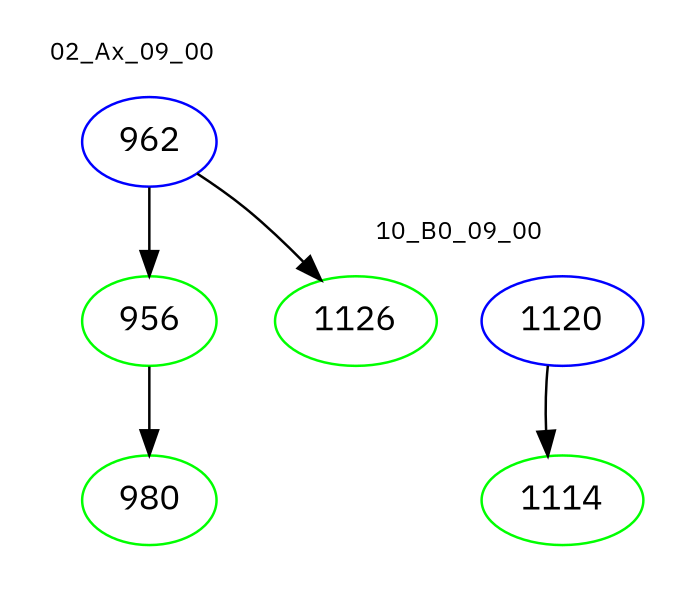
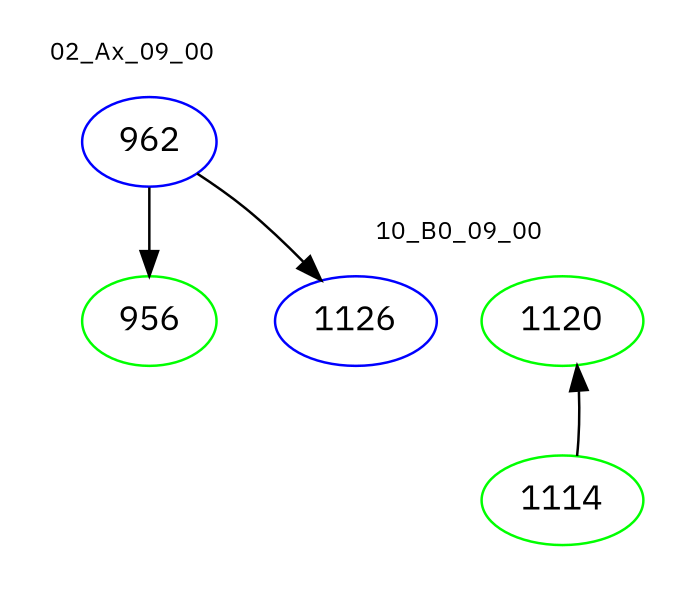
(356, 321) -> (356, 321)
(562, 321) -> (562, 321)
(546, 398) -> (579, 424)
(149, 500) -> none
